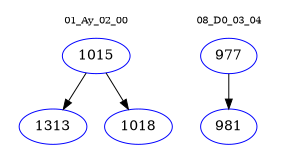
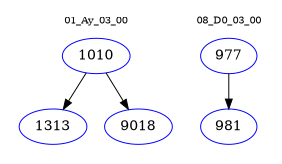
(96, 21) -> (96, 21)
(229, 21) -> (229, 21)
(96, 56) -> (96, 56)
(138, 127) -> (138, 127)
